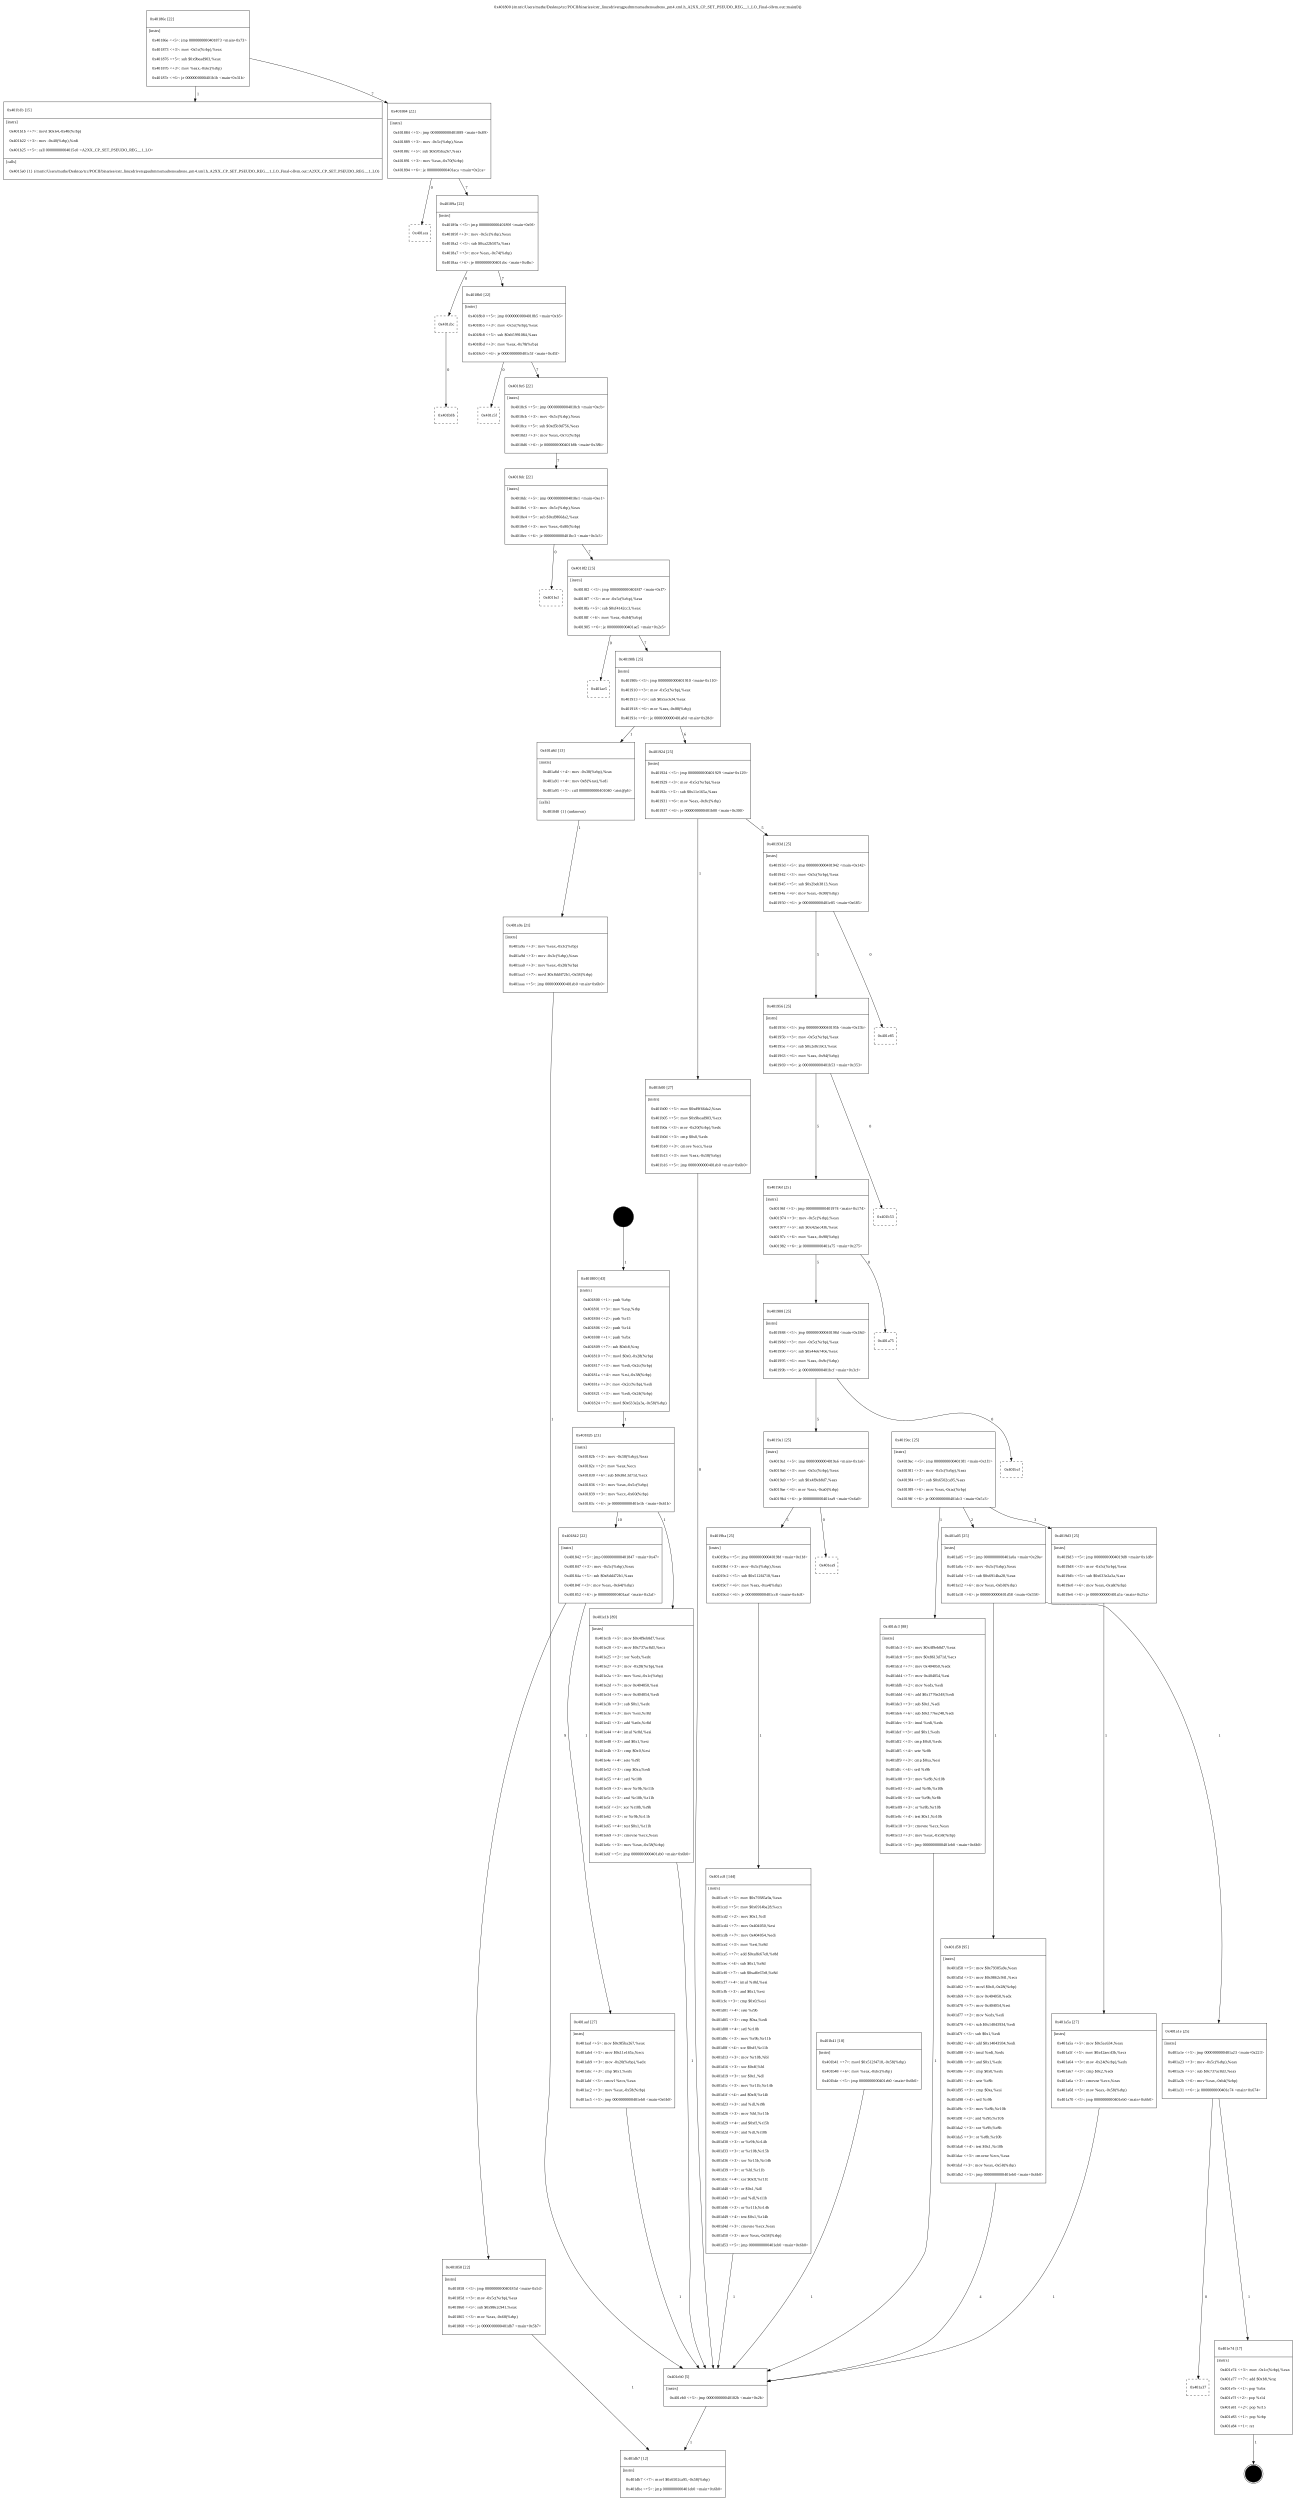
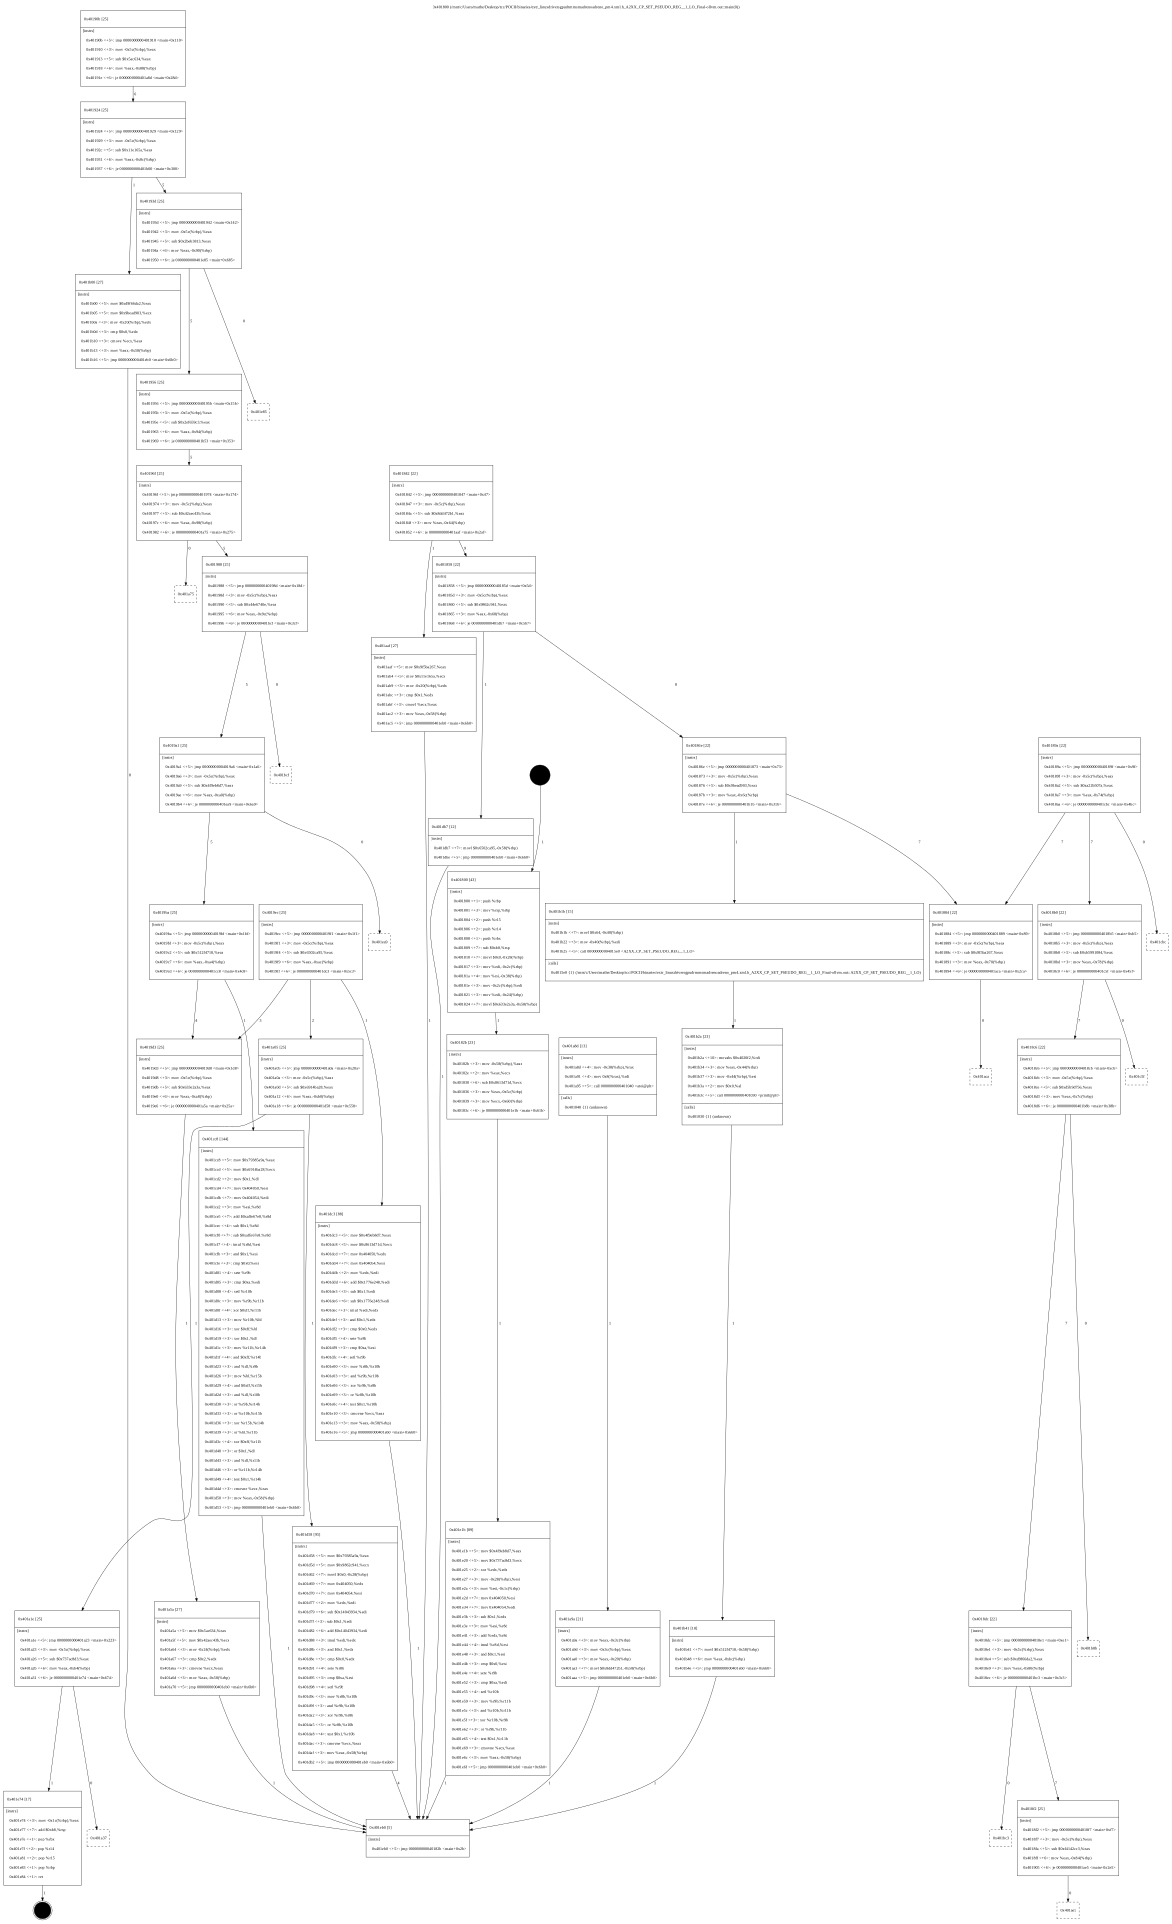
(463, 186) -> (1036, 857)
(446, 368) -> (1079, 1376)
(643, 642) -> none
none -> (608, 684)
(628, 733) -> none
none -> (195, 1008)
none -> (732, 1077)
(885, 1217) -> none
(617, 1518) -> none
(696, 2427) -> (441, 1340)
